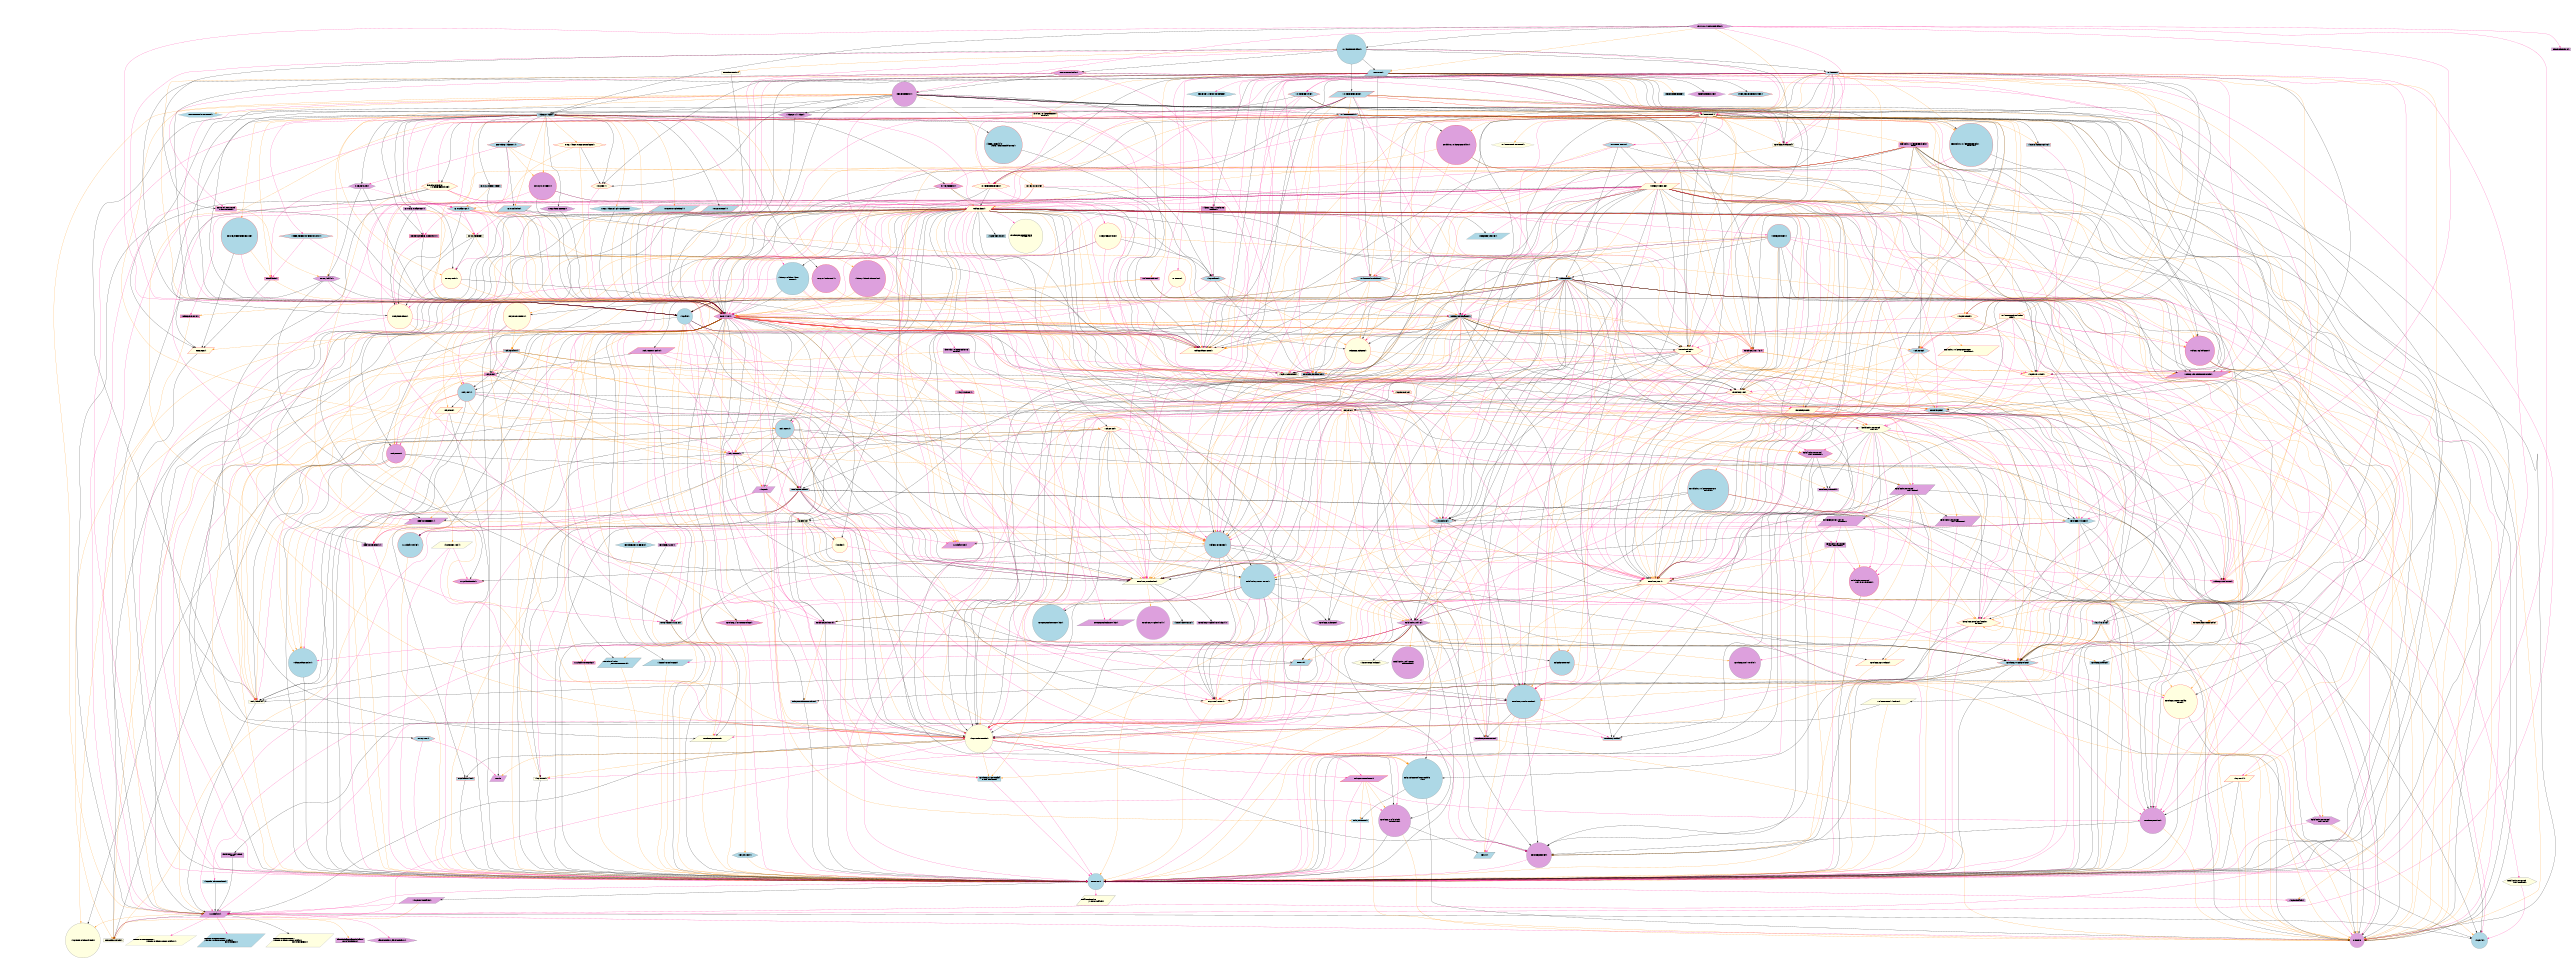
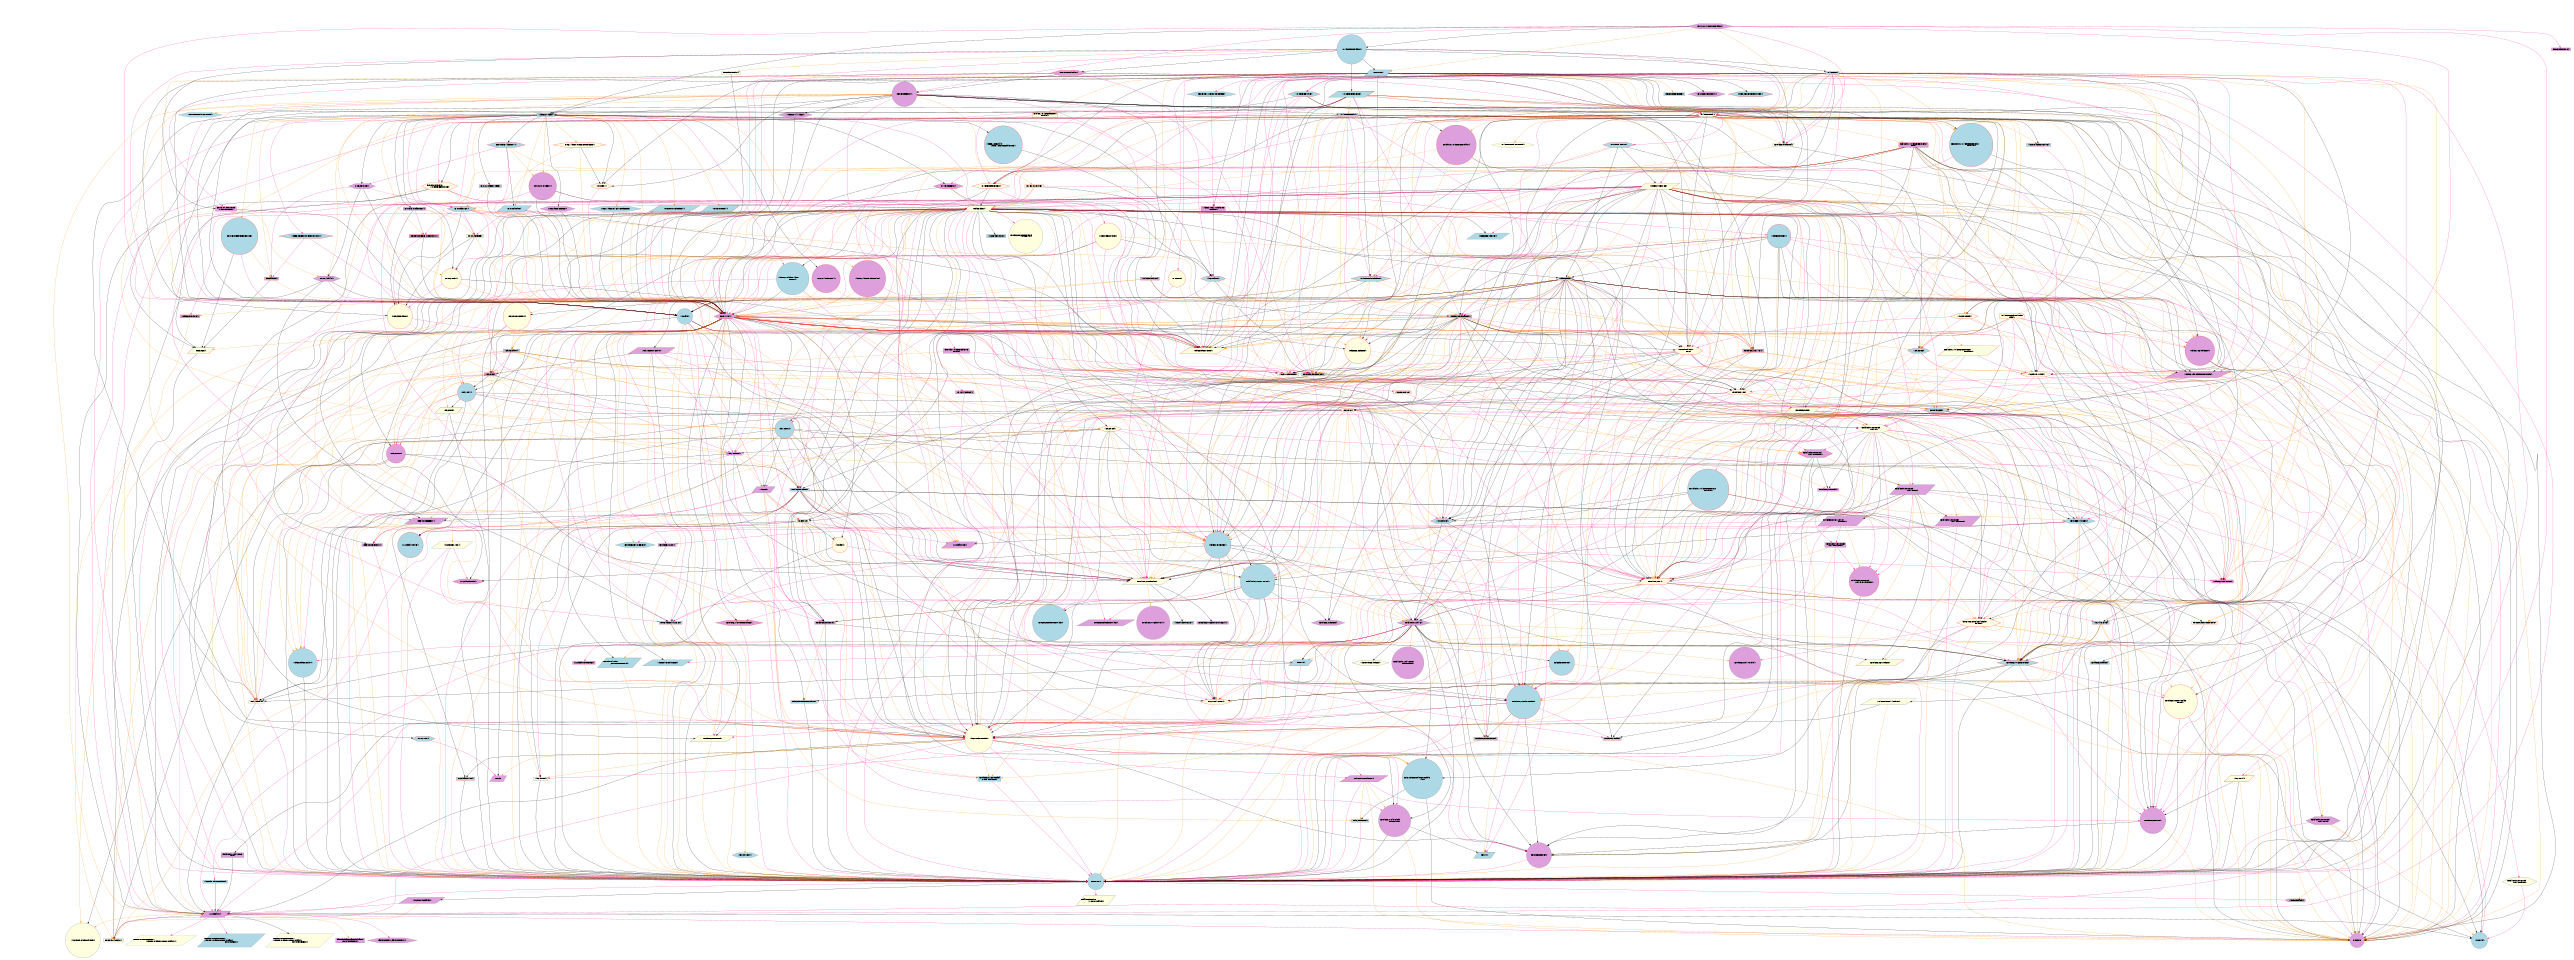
(1707, 94) -> (1707, 94)
(396, 122) -> (396, 122)
(658, 122) -> (658, 122)
(1698, 145) -> (1320, 240)
(965, 392) -> (965, 392)
none -> (926, 413)
(573, 433) -> none
(2124, 596) -> (2157, 587)
(695, 878) -> (602, 879)
(113, 940) -> (113, 940)
